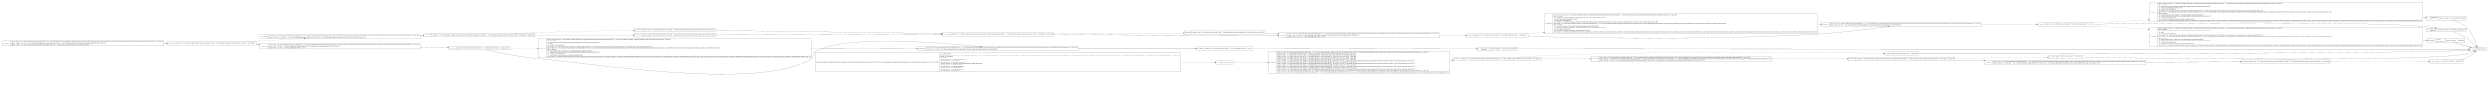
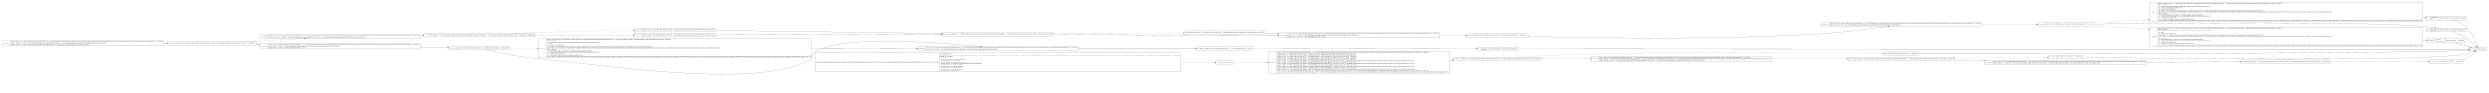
(1681, 24) -> none
